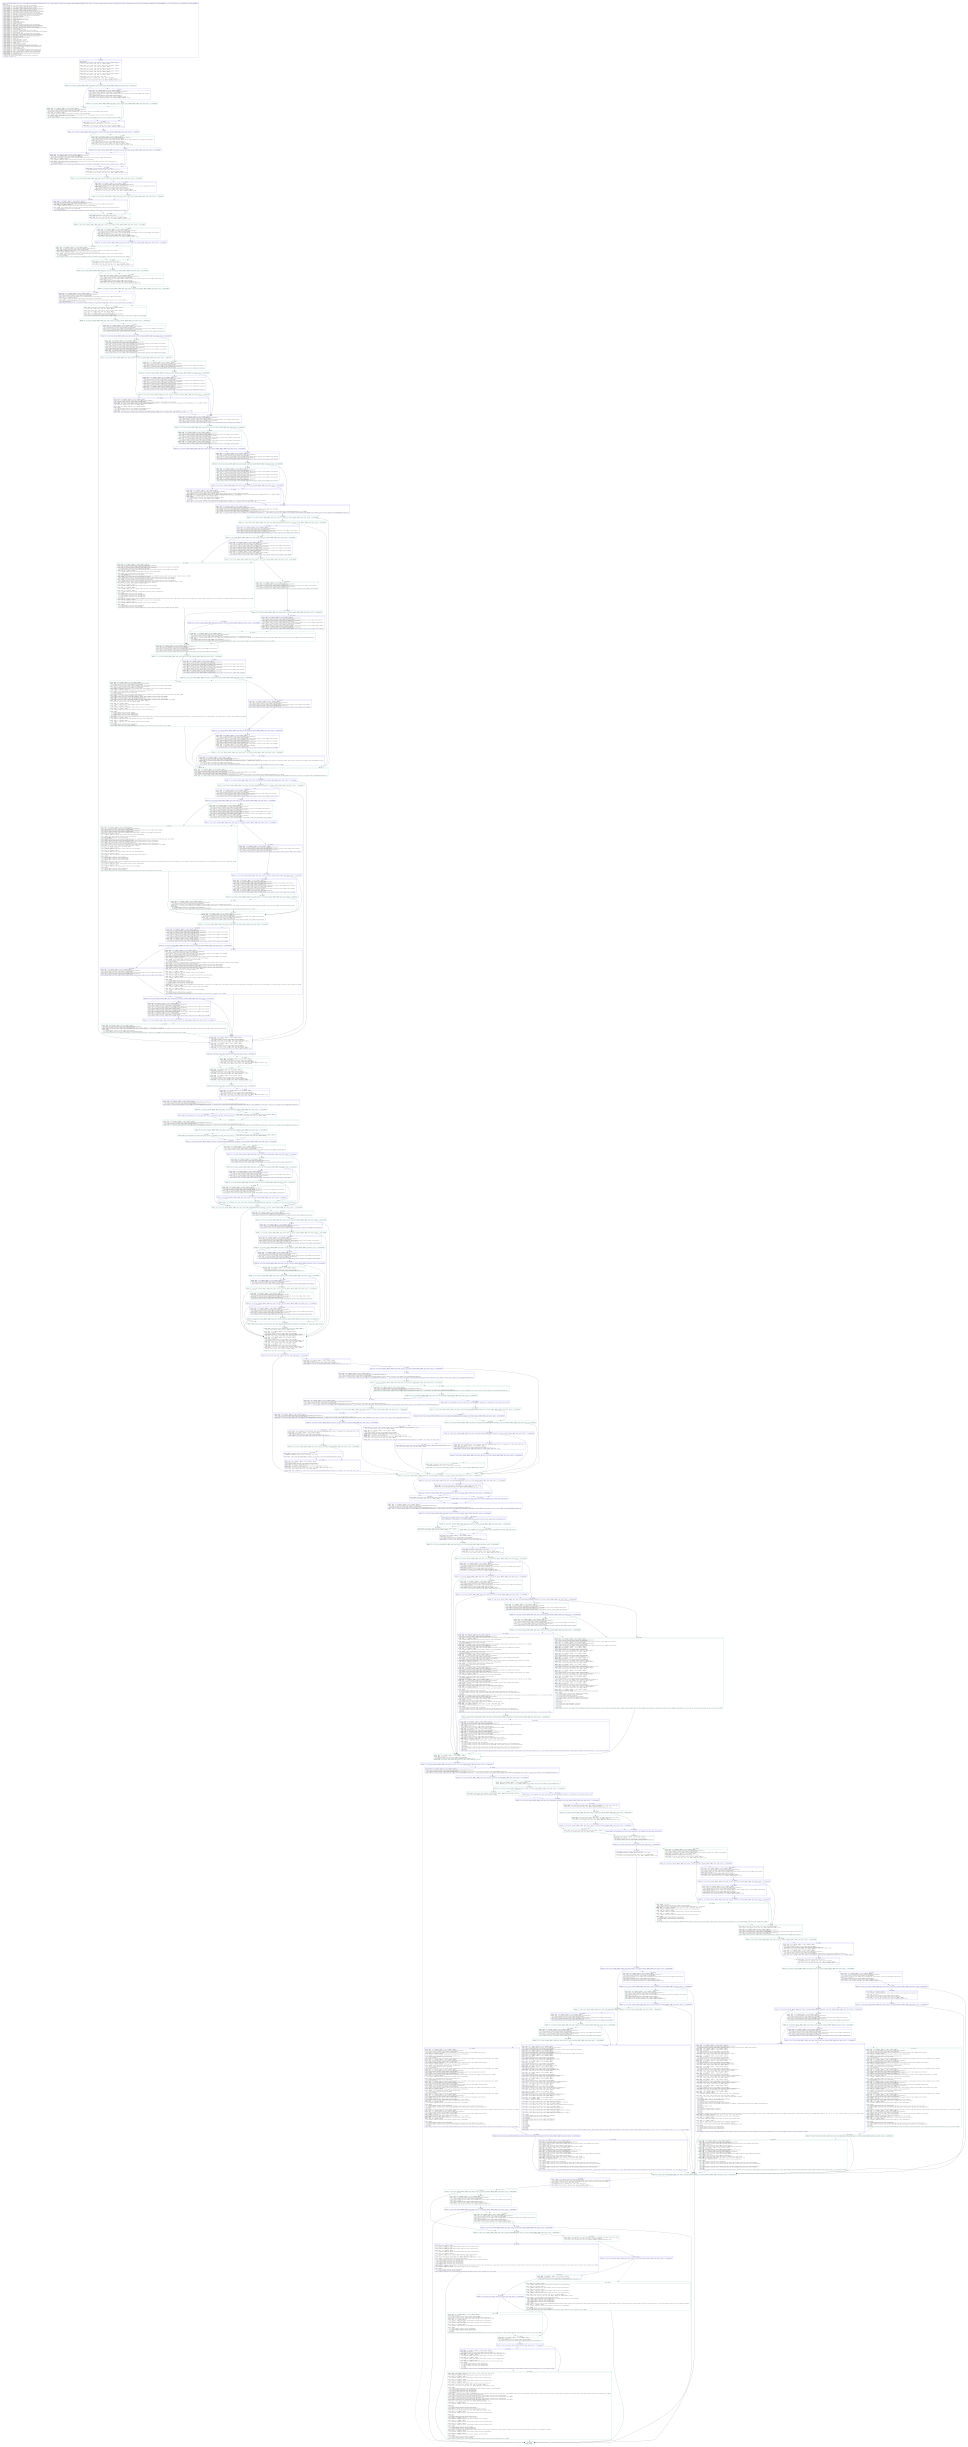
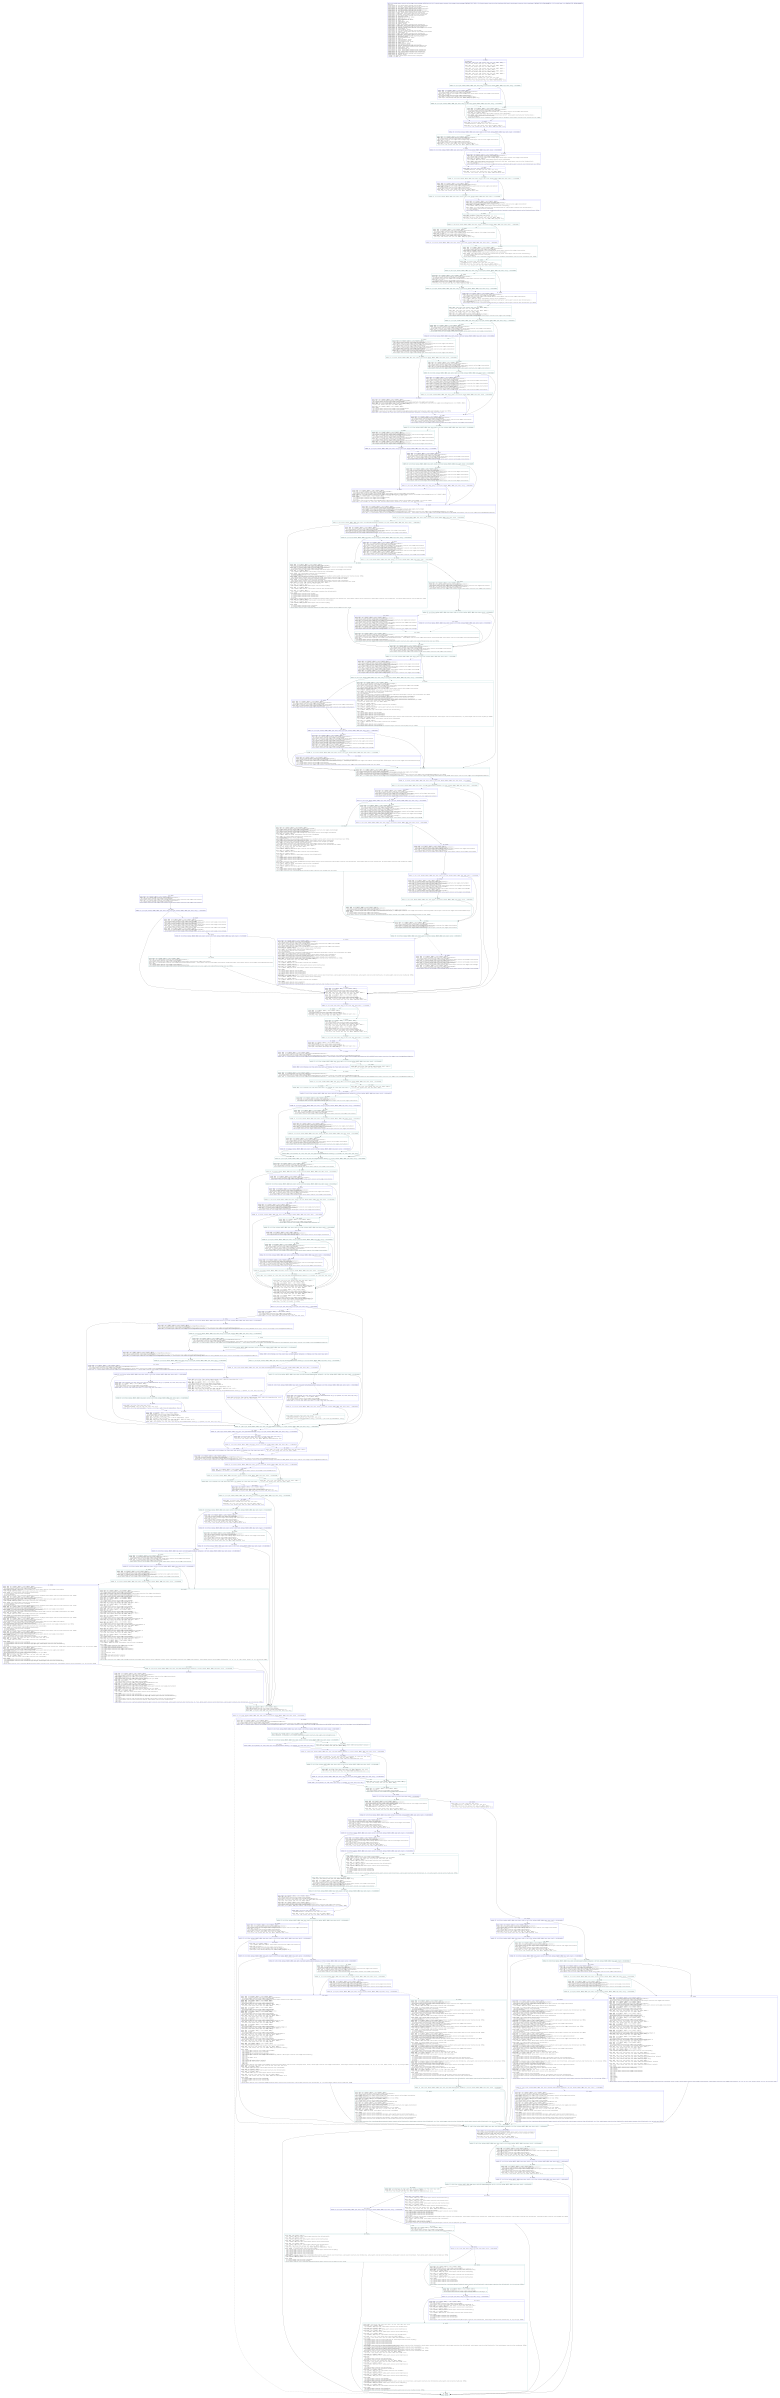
(195, 945) -> none
